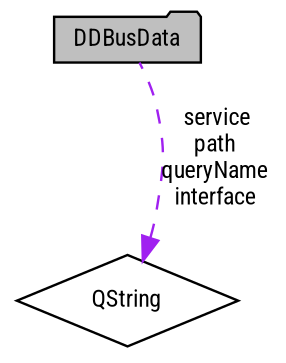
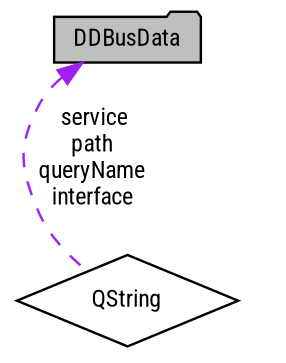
(163, 149) -> (27, 179)
